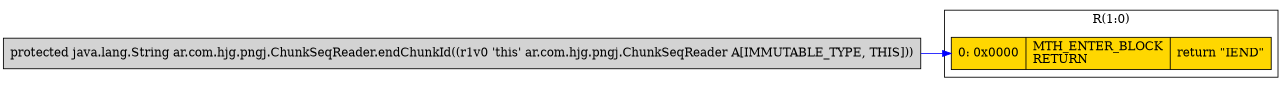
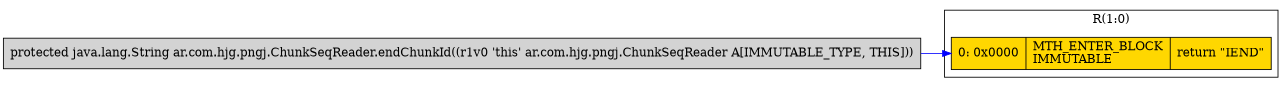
(1060, 59) -> (1073, 59)
